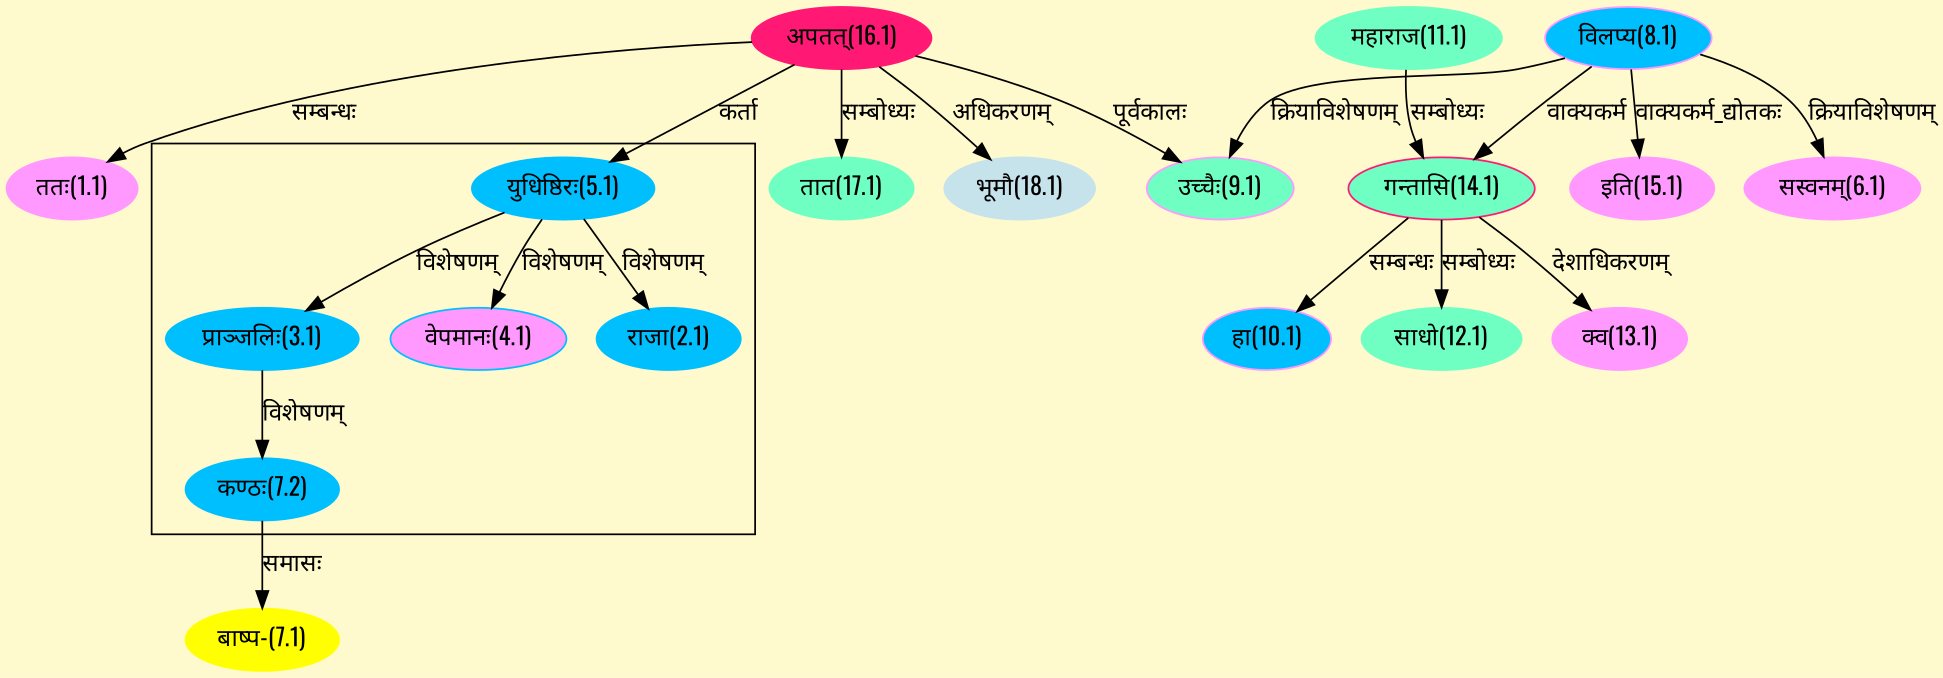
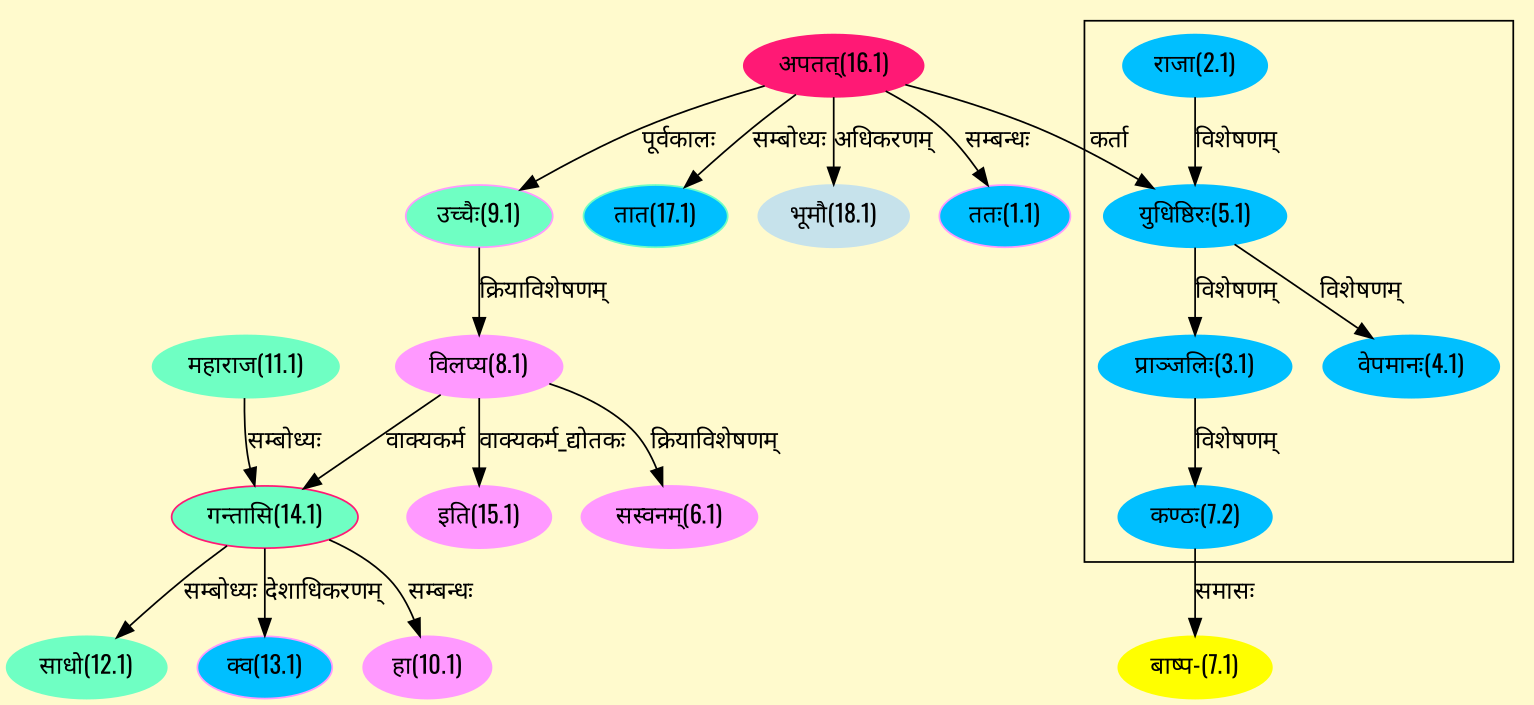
(1628, 38) -> (479, 367)
(1390, 77) -> (479, 283)
(72, 188) -> (1005, 216)
(842, 188) -> (656, 216)
(611, 257) -> (1195, 132)
(478, 339) -> (1411, 367)
(1267, 339) -> (427, 667)
(1620, 339) -> (265, 667)
